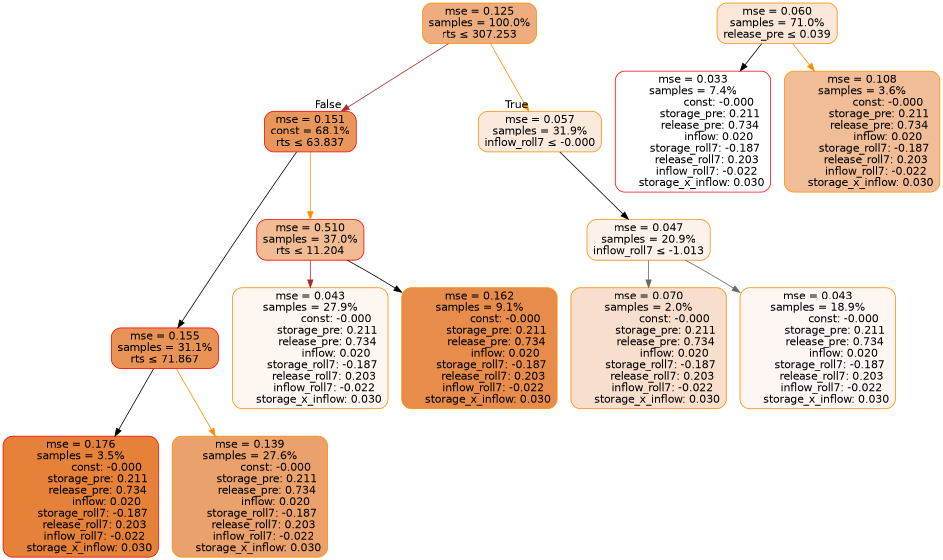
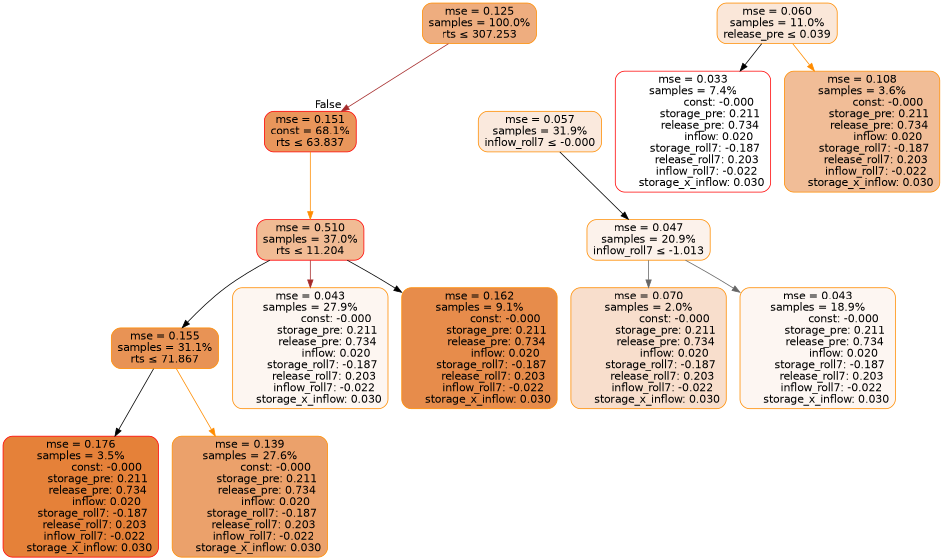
(777, 23) -> (777, 23)
(508, 74) -> none
(239, 236) -> (226, 287)
(165, 348) -> (165, 348)
